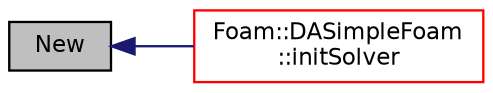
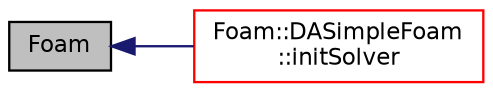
(60, 46) -> (60, 46)
